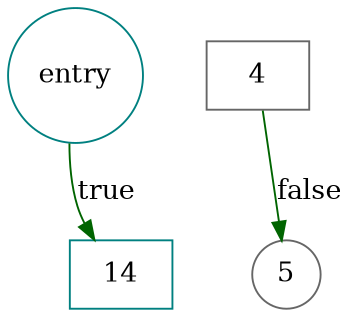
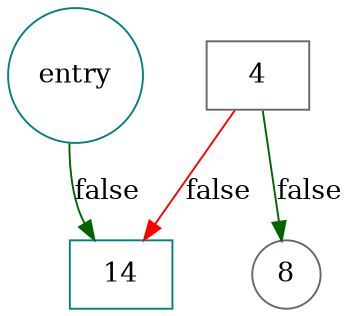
none -> (195, 167)
(107, 192) -> (107, 192)
(286, 275) -> (286, 275)
